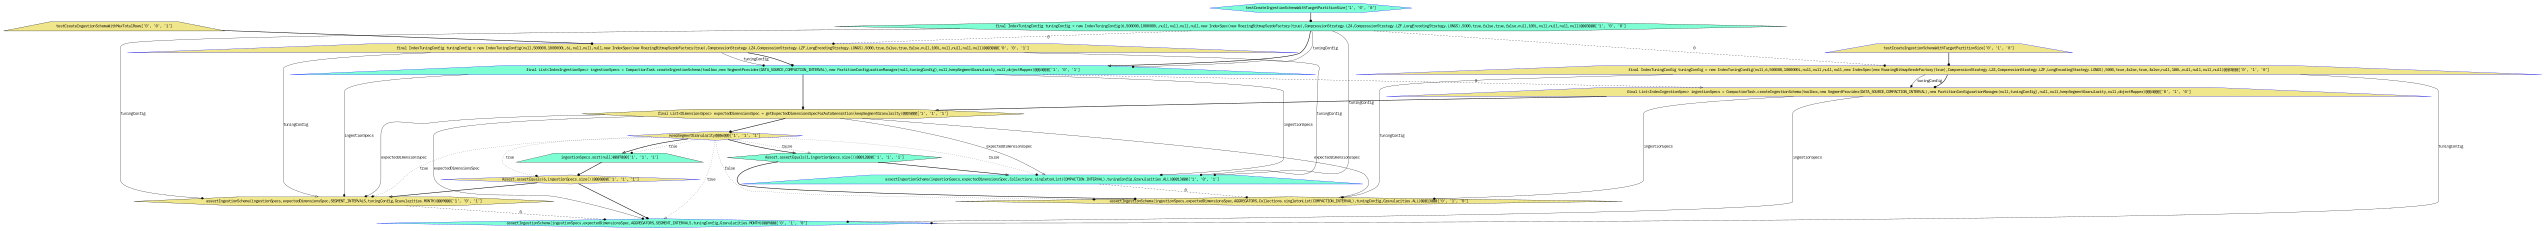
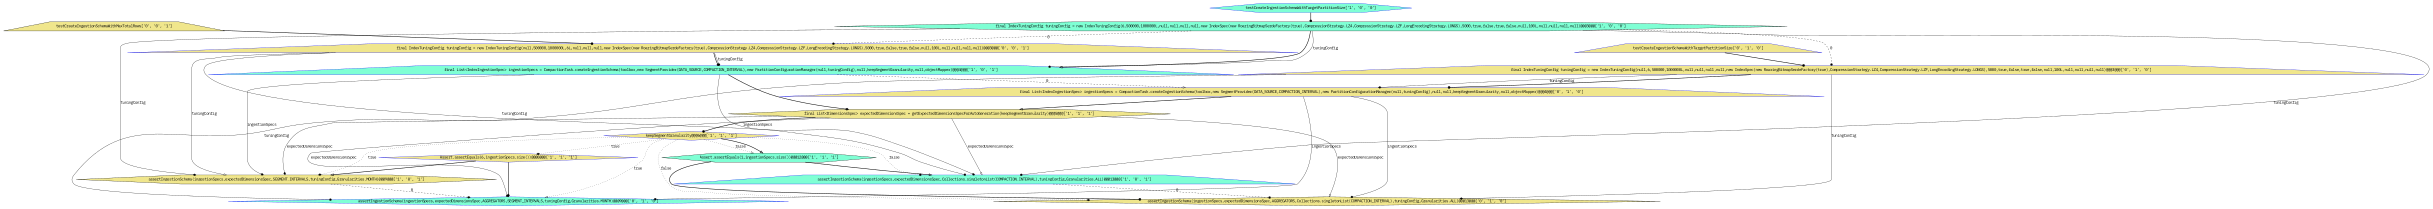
(610, 158) -> none
